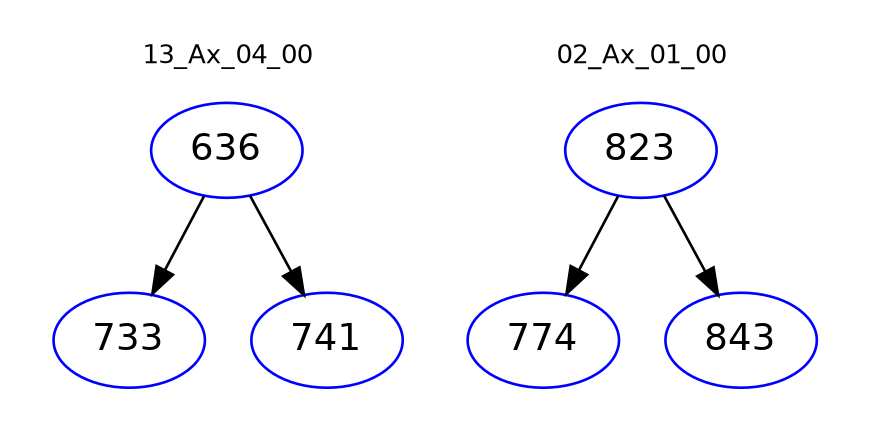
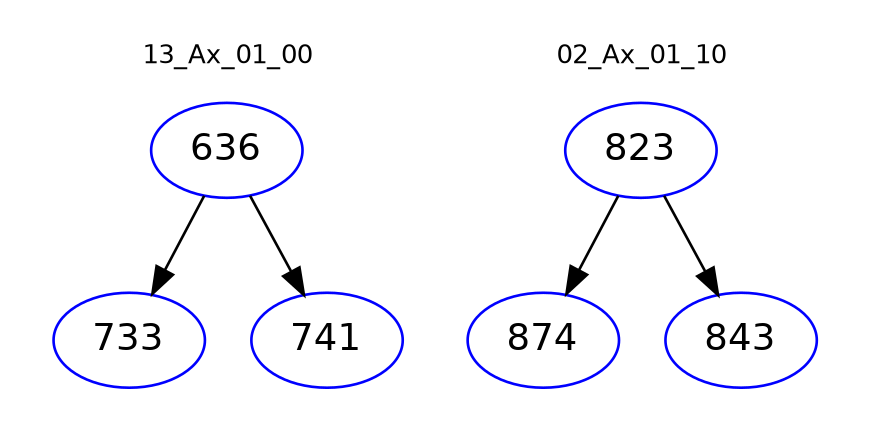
(228, 57) -> (228, 57)
(642, 57) -> (642, 57)
(543, 340) -> (543, 340)
